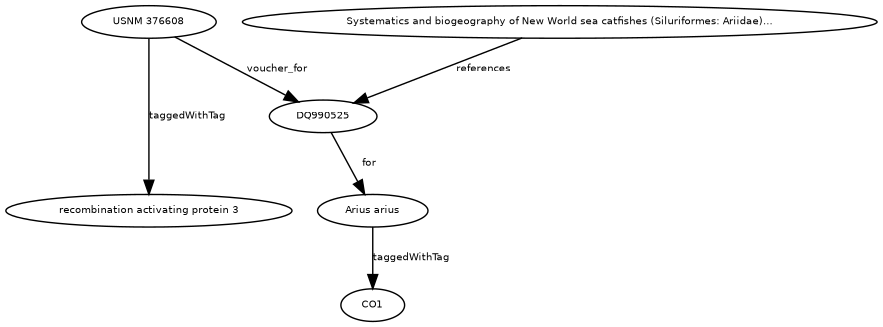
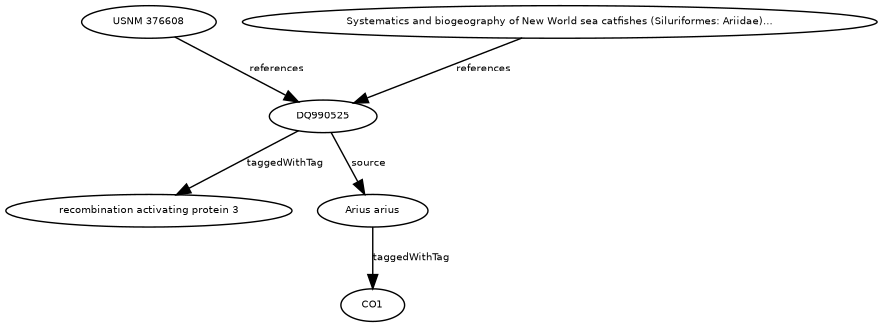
(277, 69) -> (277, 69)
(149, 109) -> (244, 159)
(369, 164) -> (369, 164)
